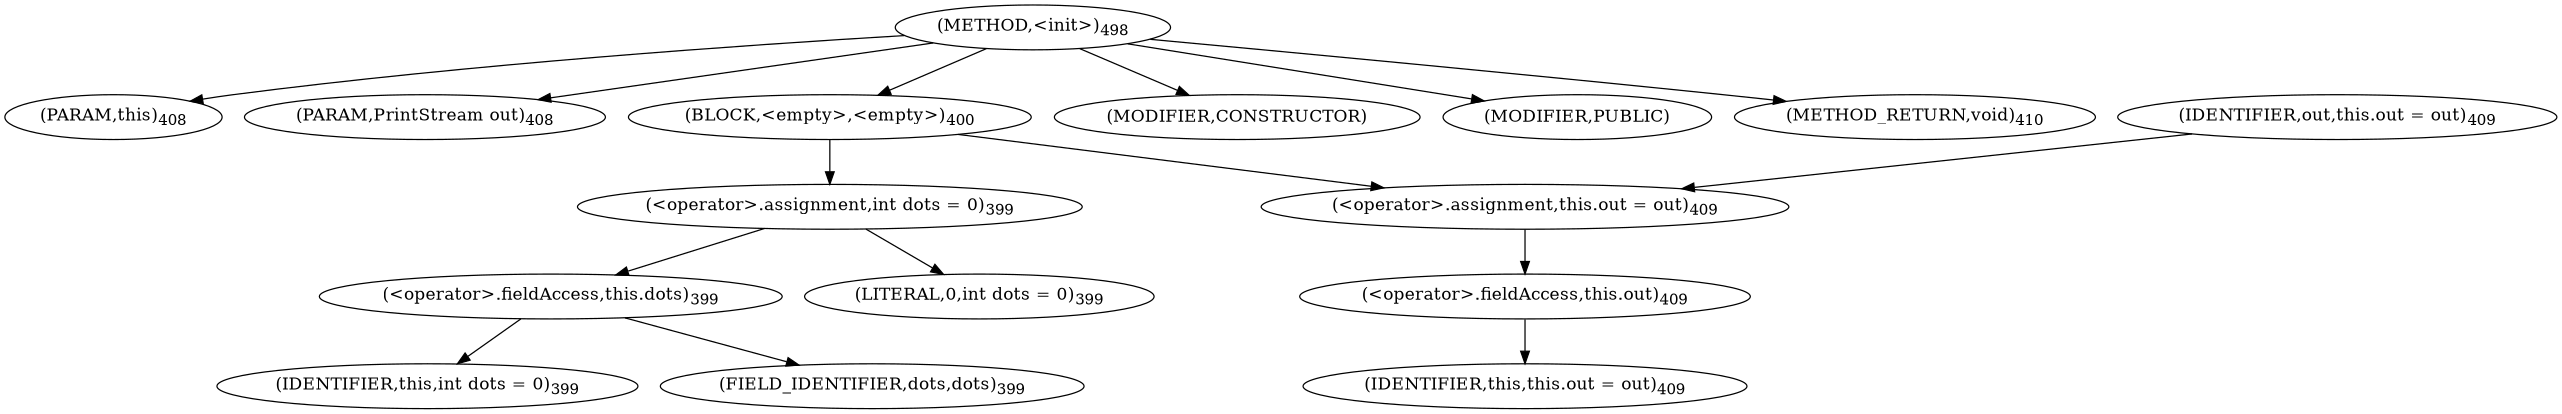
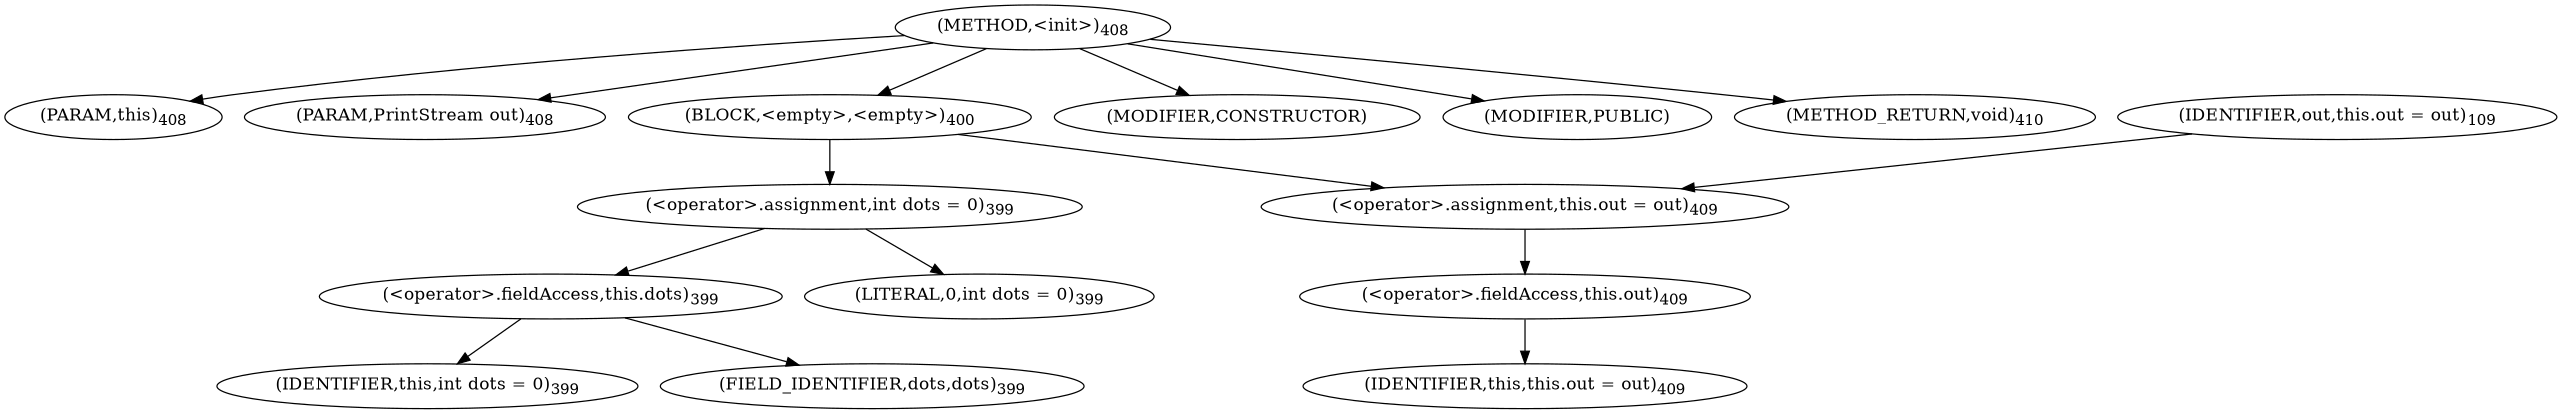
(1115, 26) -> (1115, 26)
(2482, 115) -> (2482, 115)
